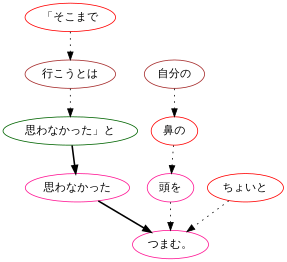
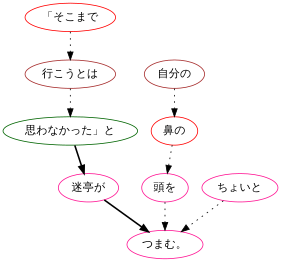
(77, 188) -> (88, 188)
(245, 188) -> (240, 188)
